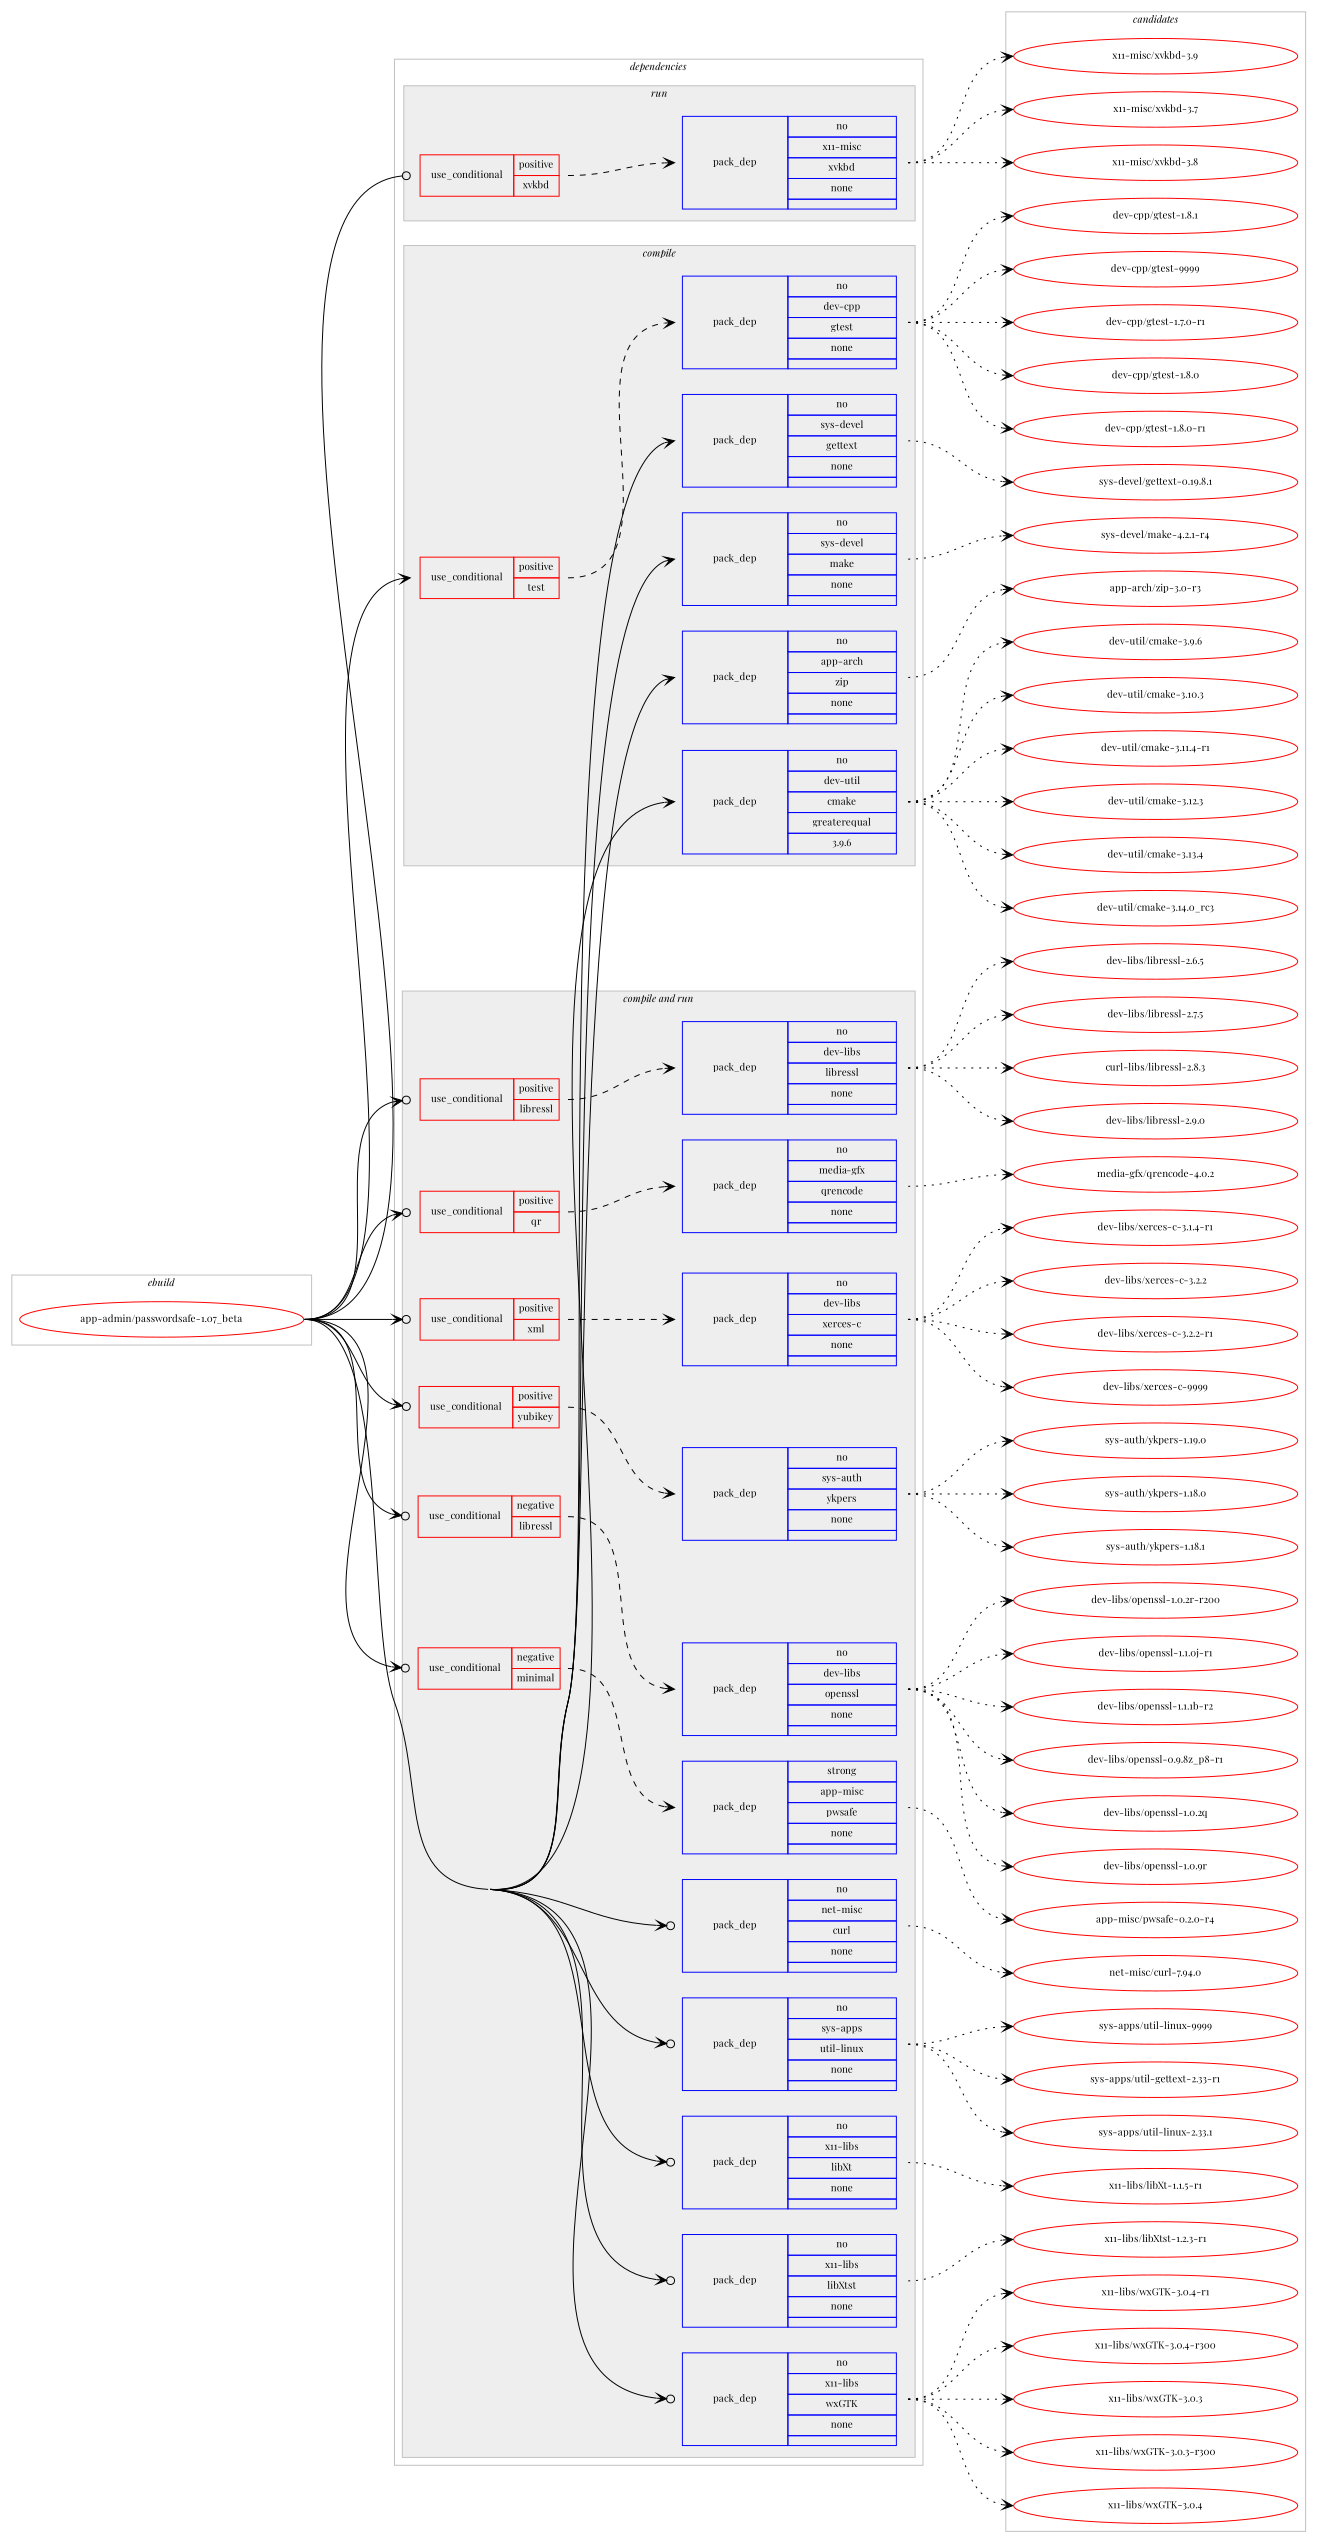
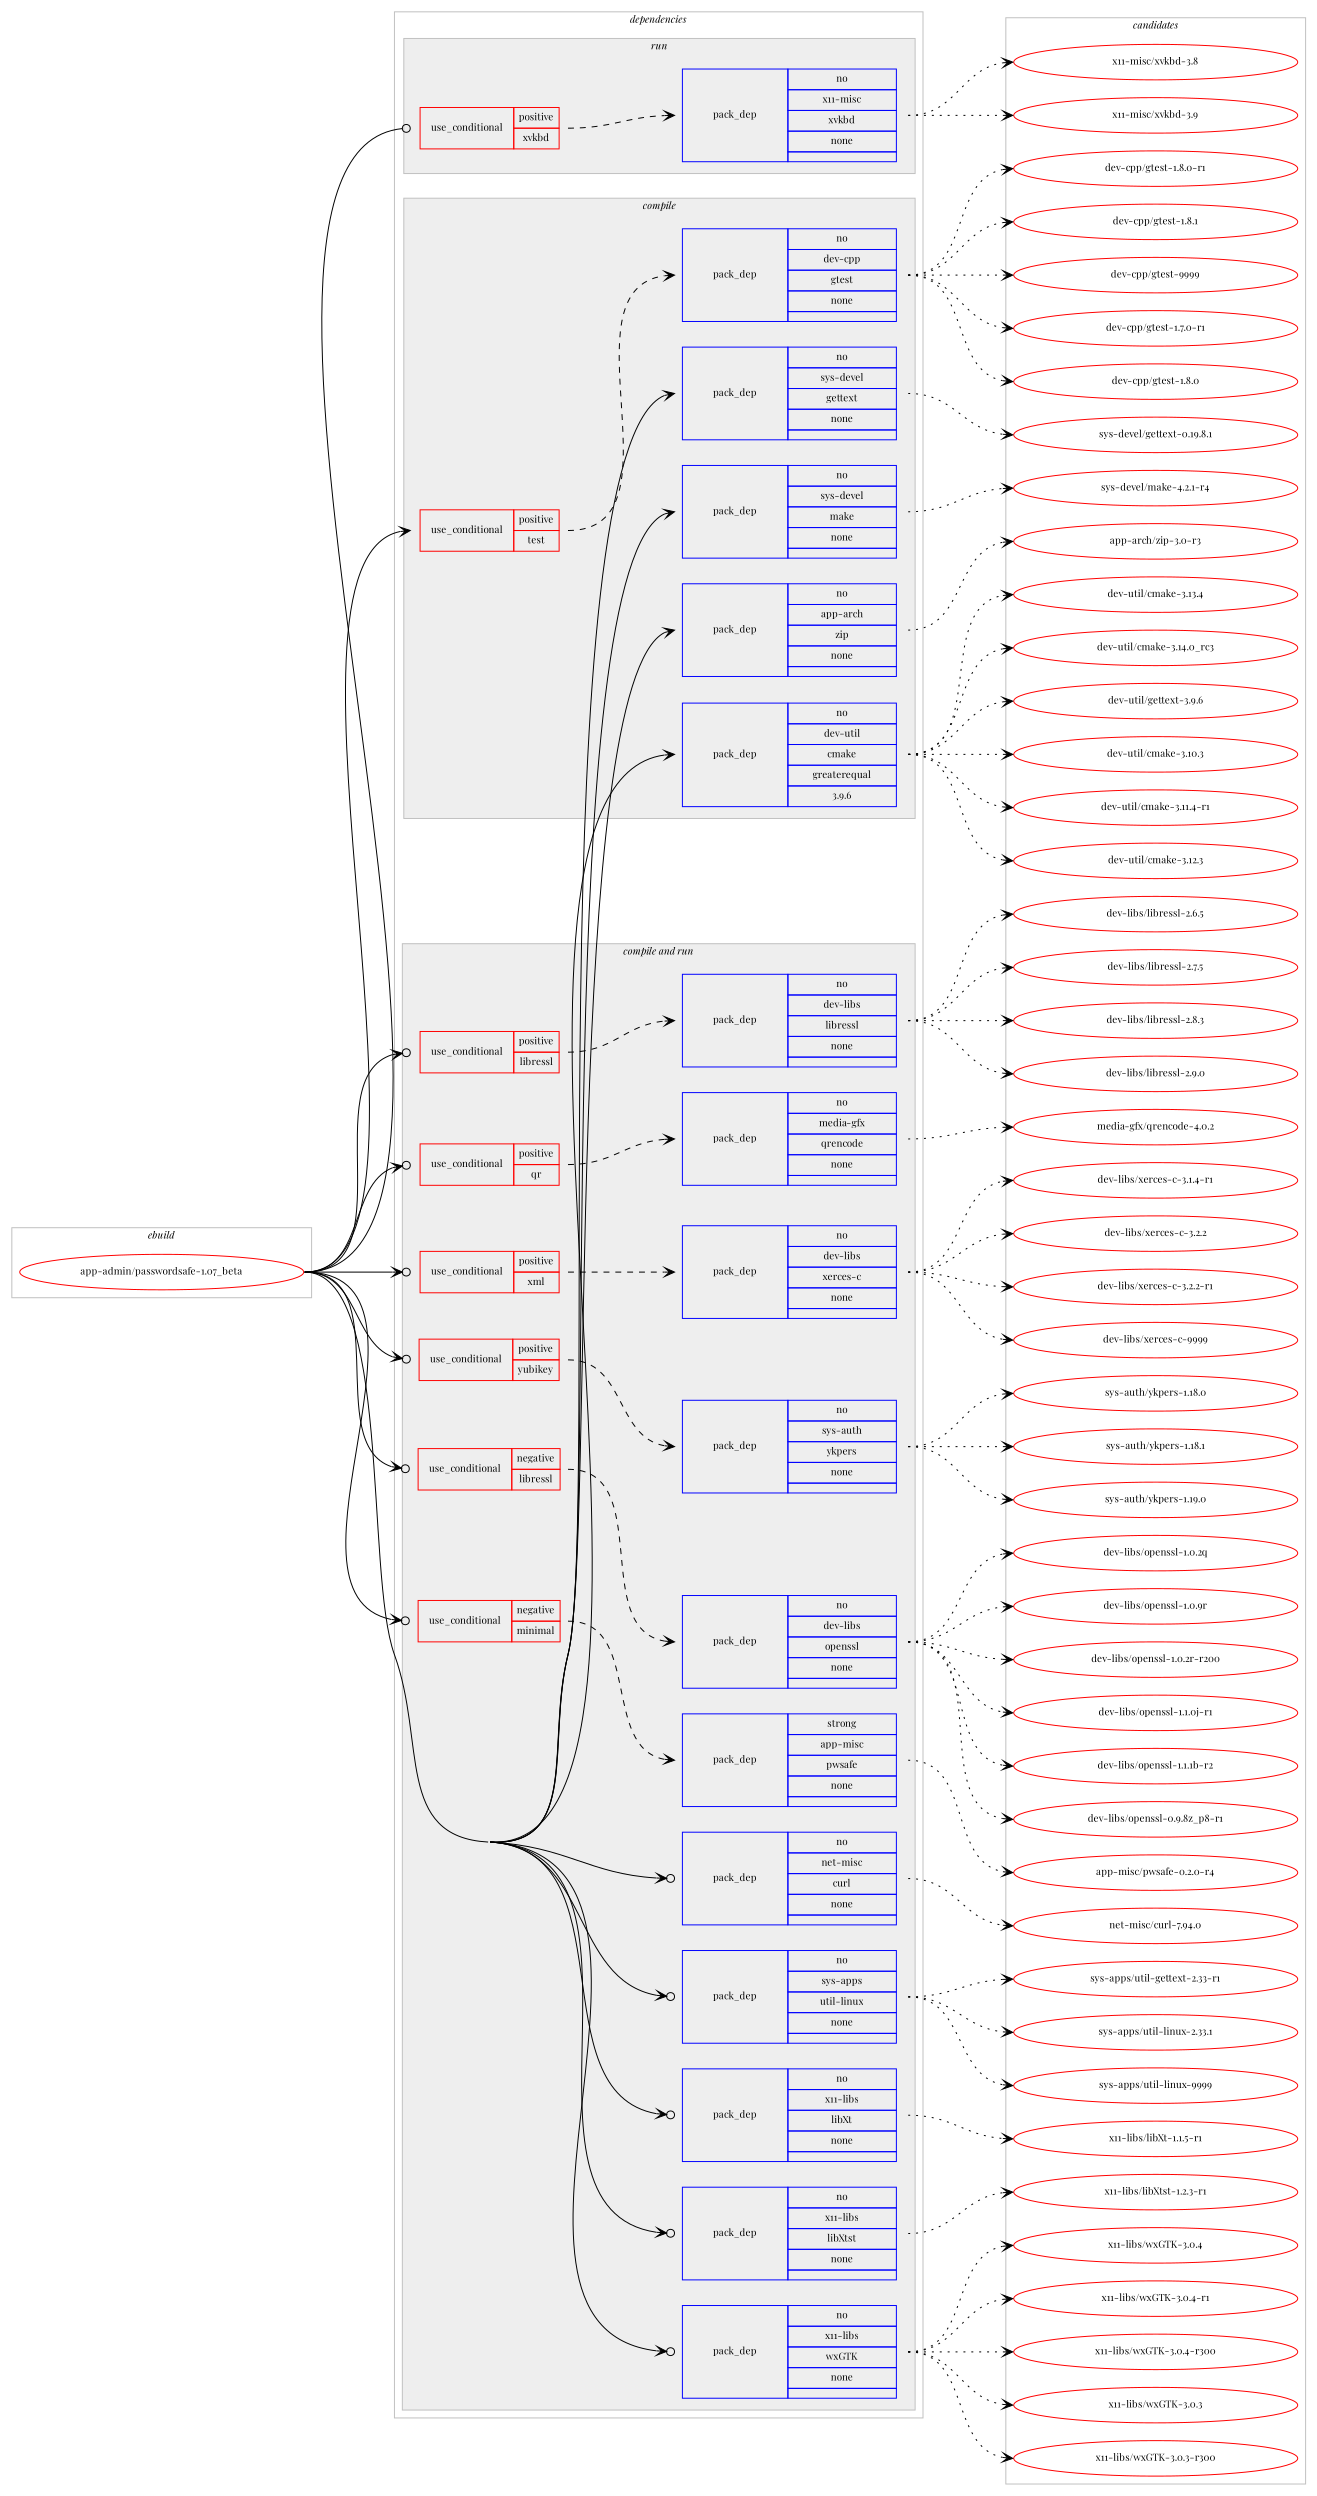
(1156, 109) -> none
(1156, 642) -> (1156, 701)
(1156, 1068) -> (1156, 1021)
